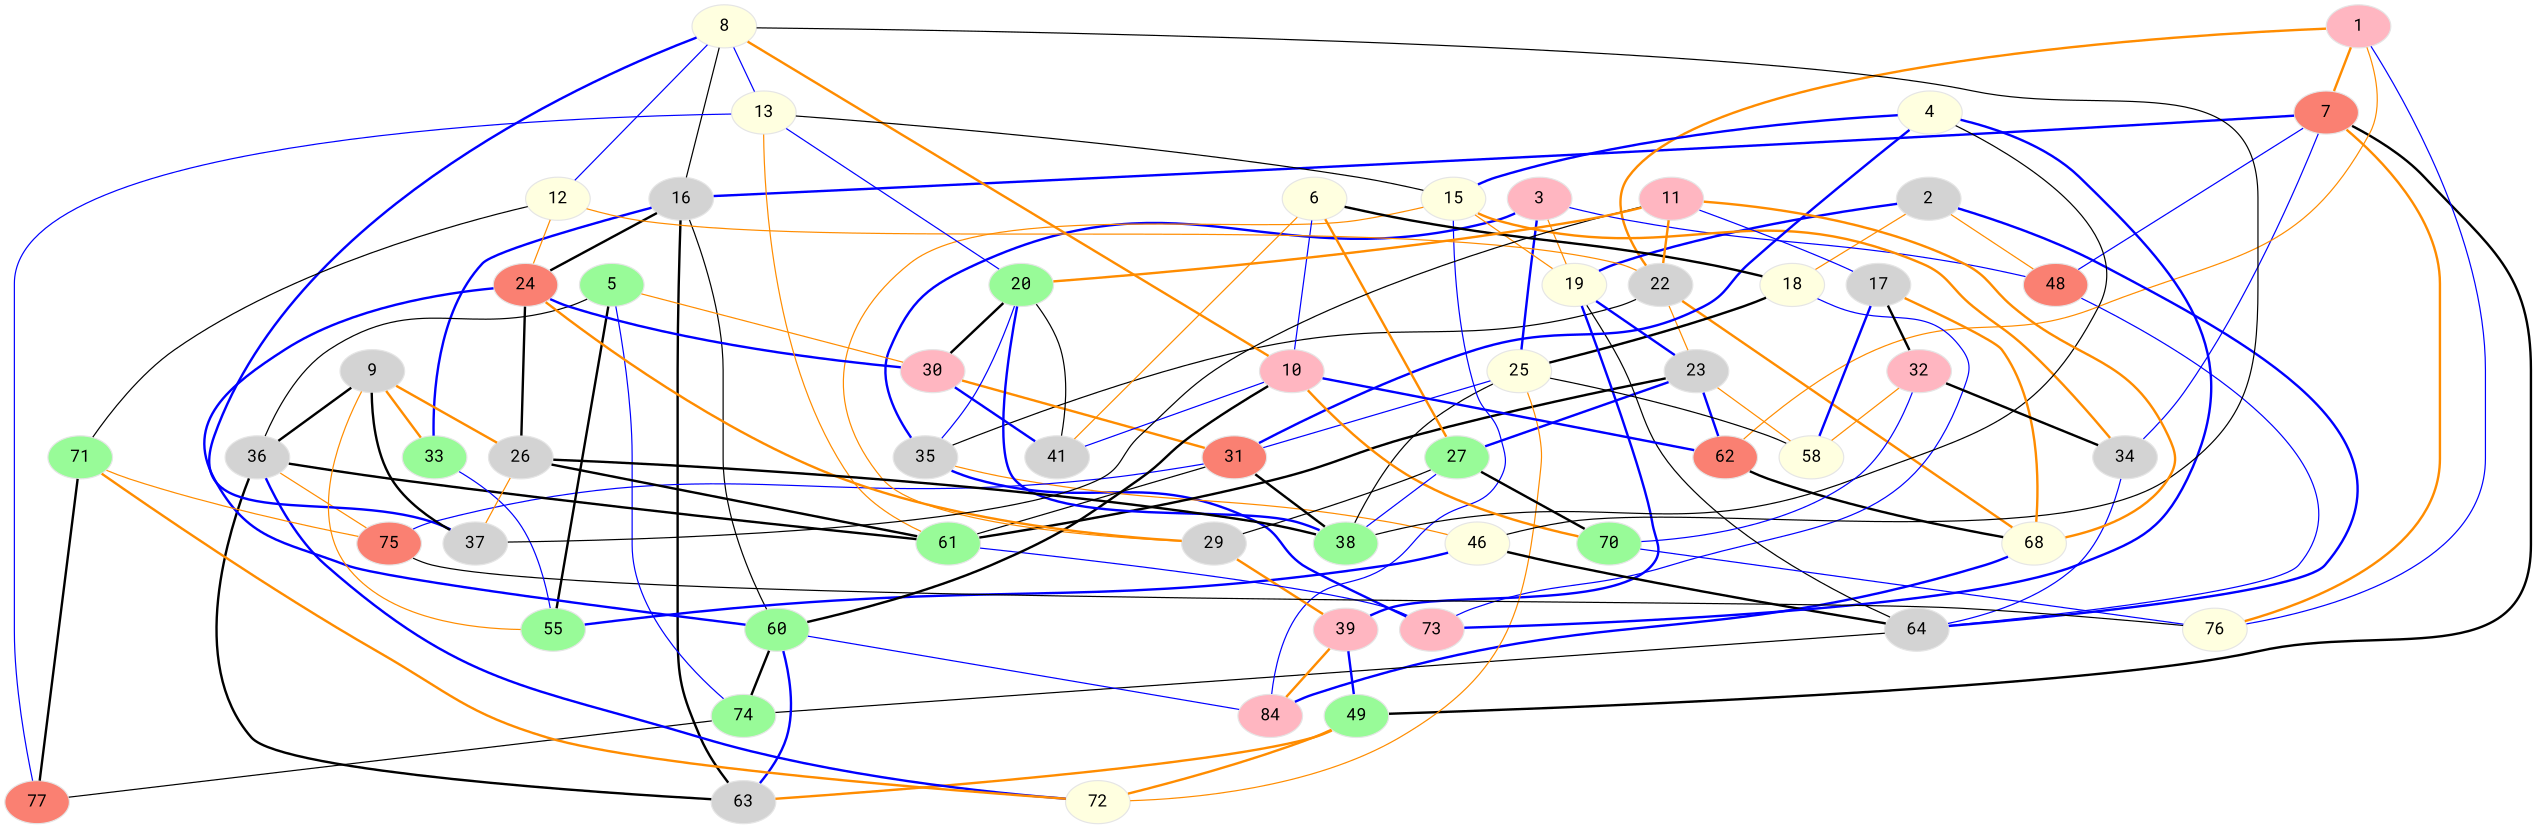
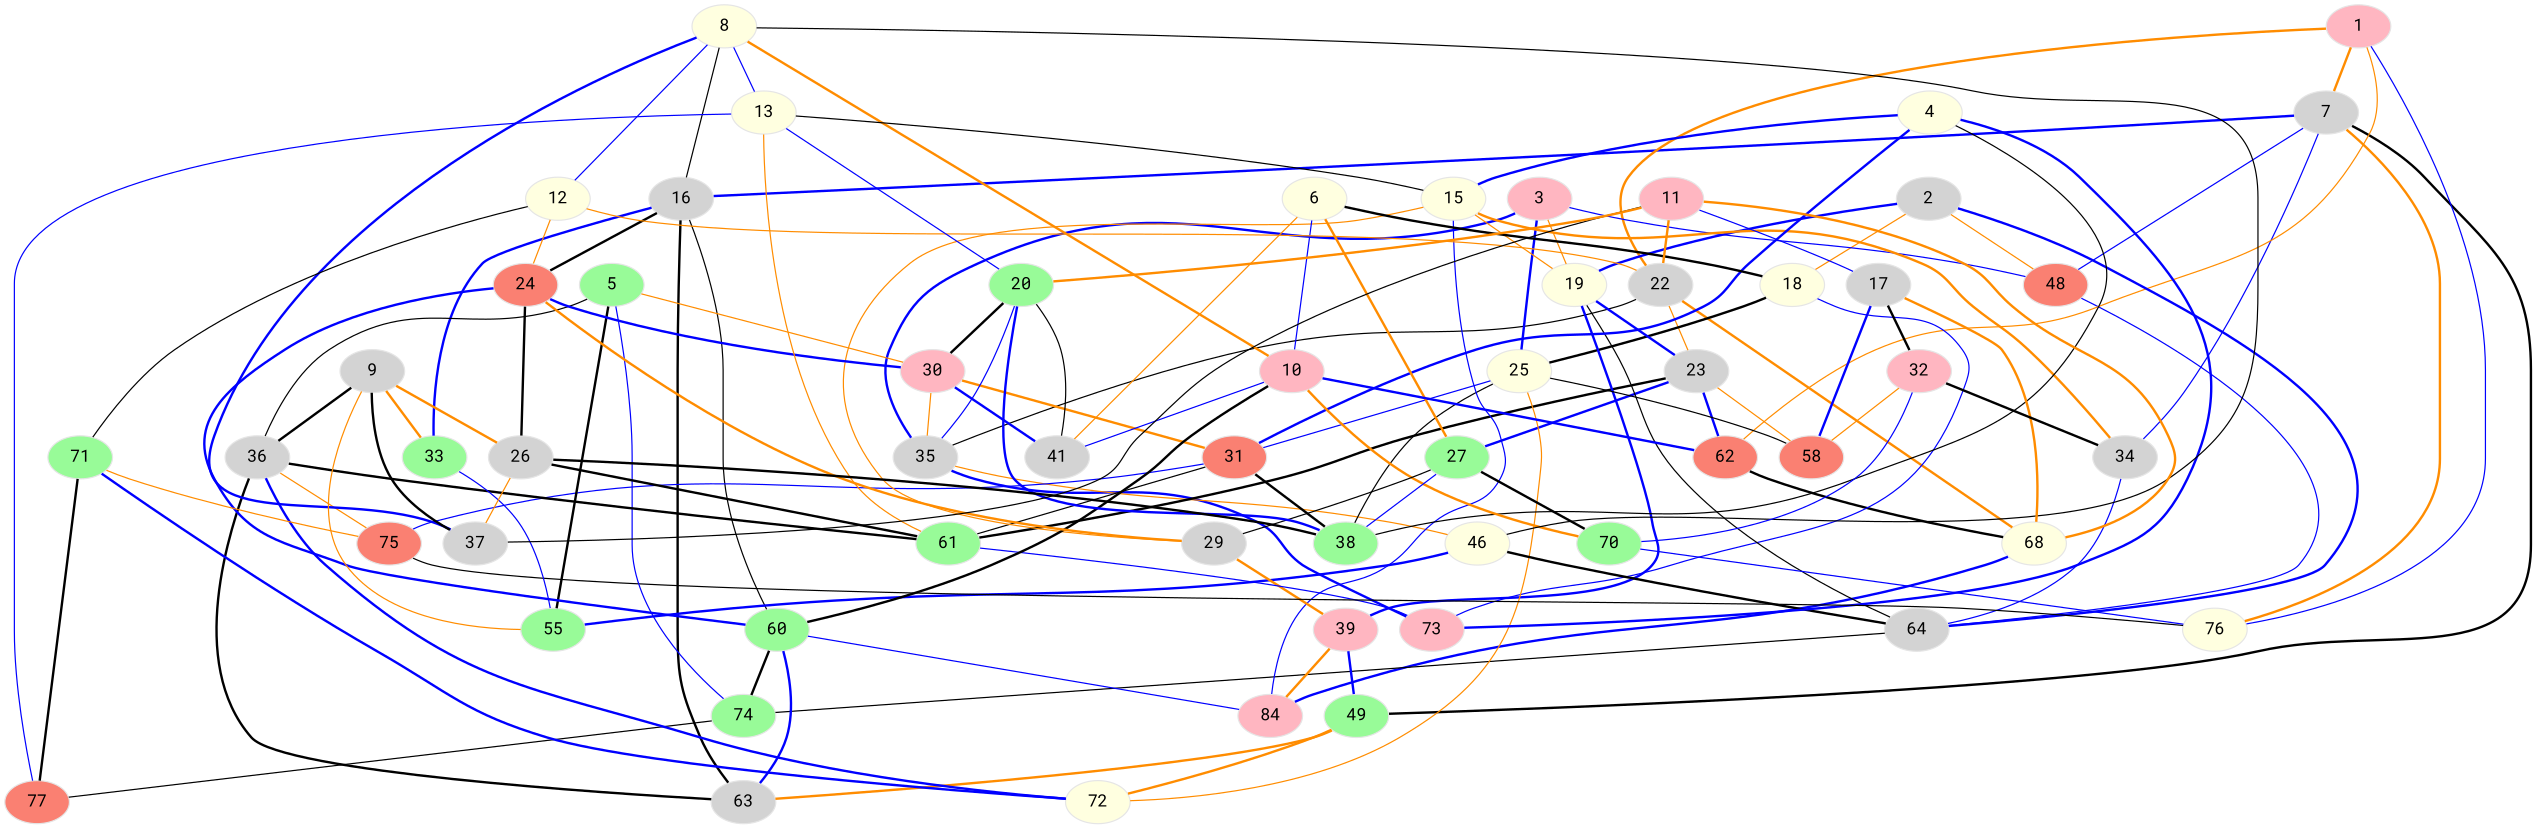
(2326, 113) -> (2326, 113)
none -> (929, 414)
(1811, 457) -> (1811, 457)
(524, 730) -> (524, 730)
